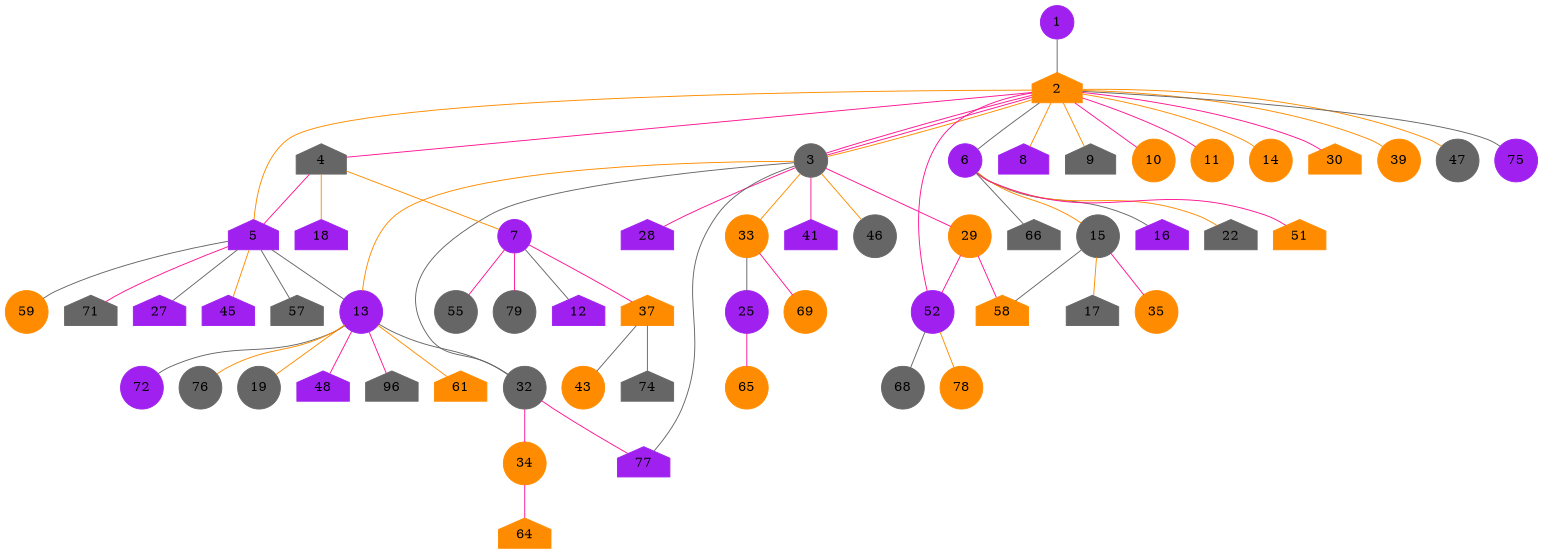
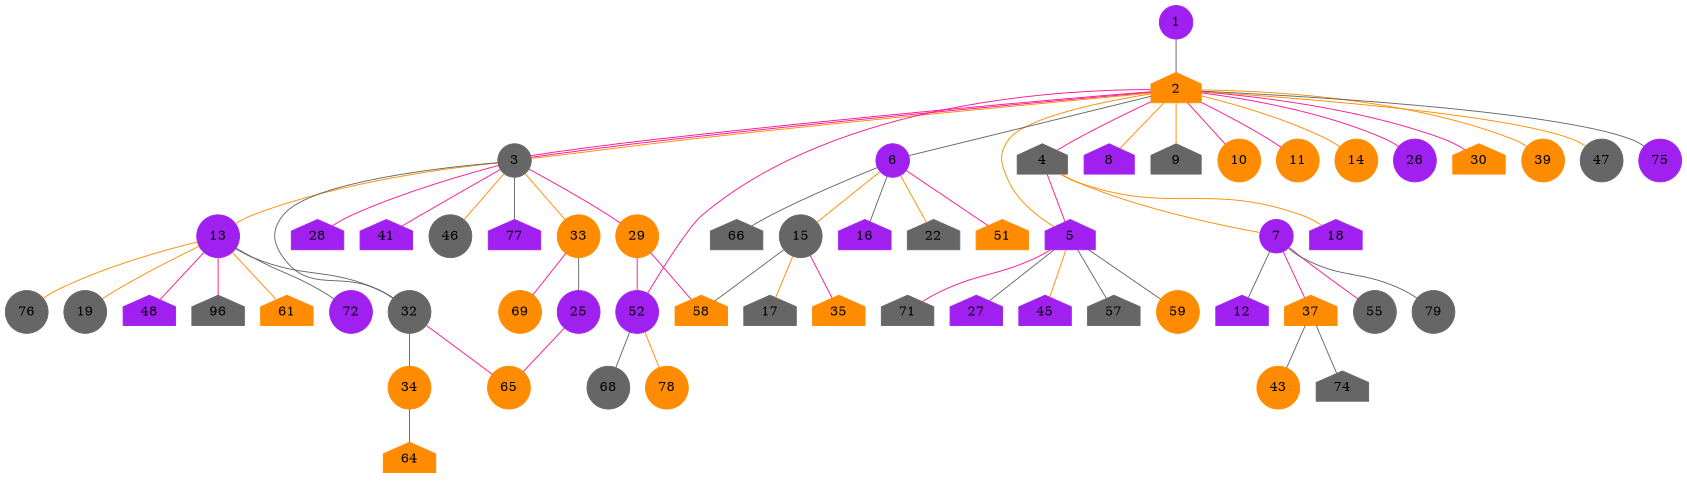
none -> (1415, 161)
(515, 272) -> (1352, 275)
(308, 275) -> none
(1157, 312) -> (839, 312)
(584, 428) -> (459, 350)
